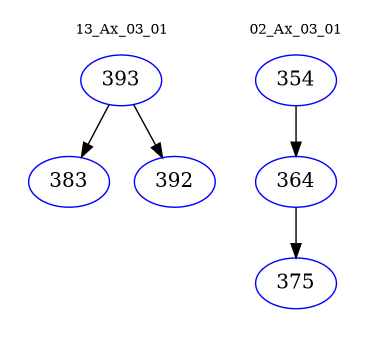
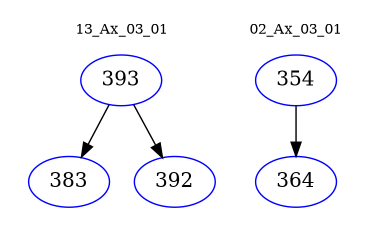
(296, 283) -> none
